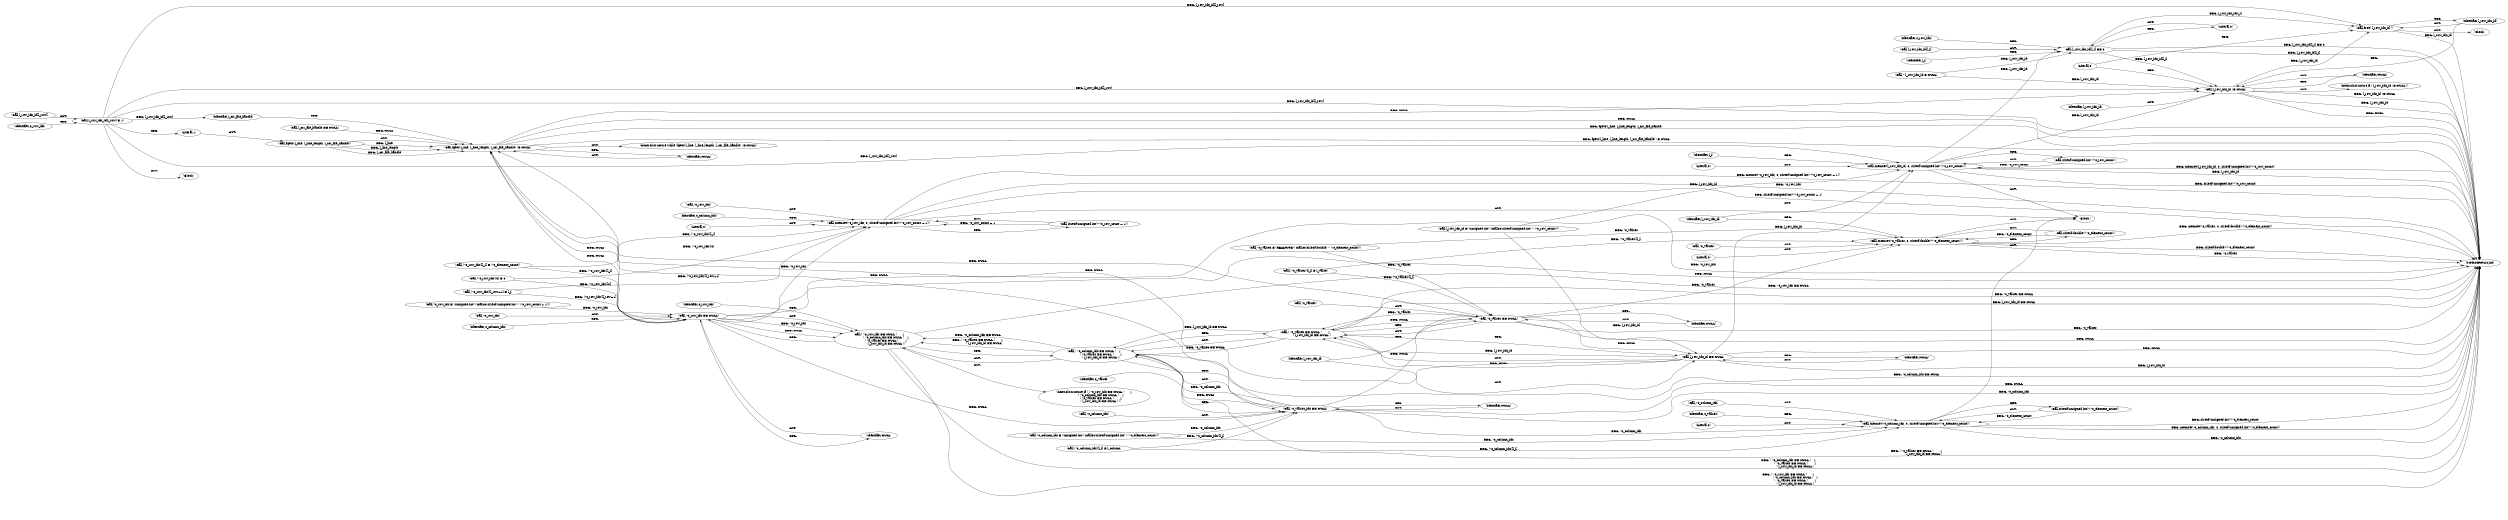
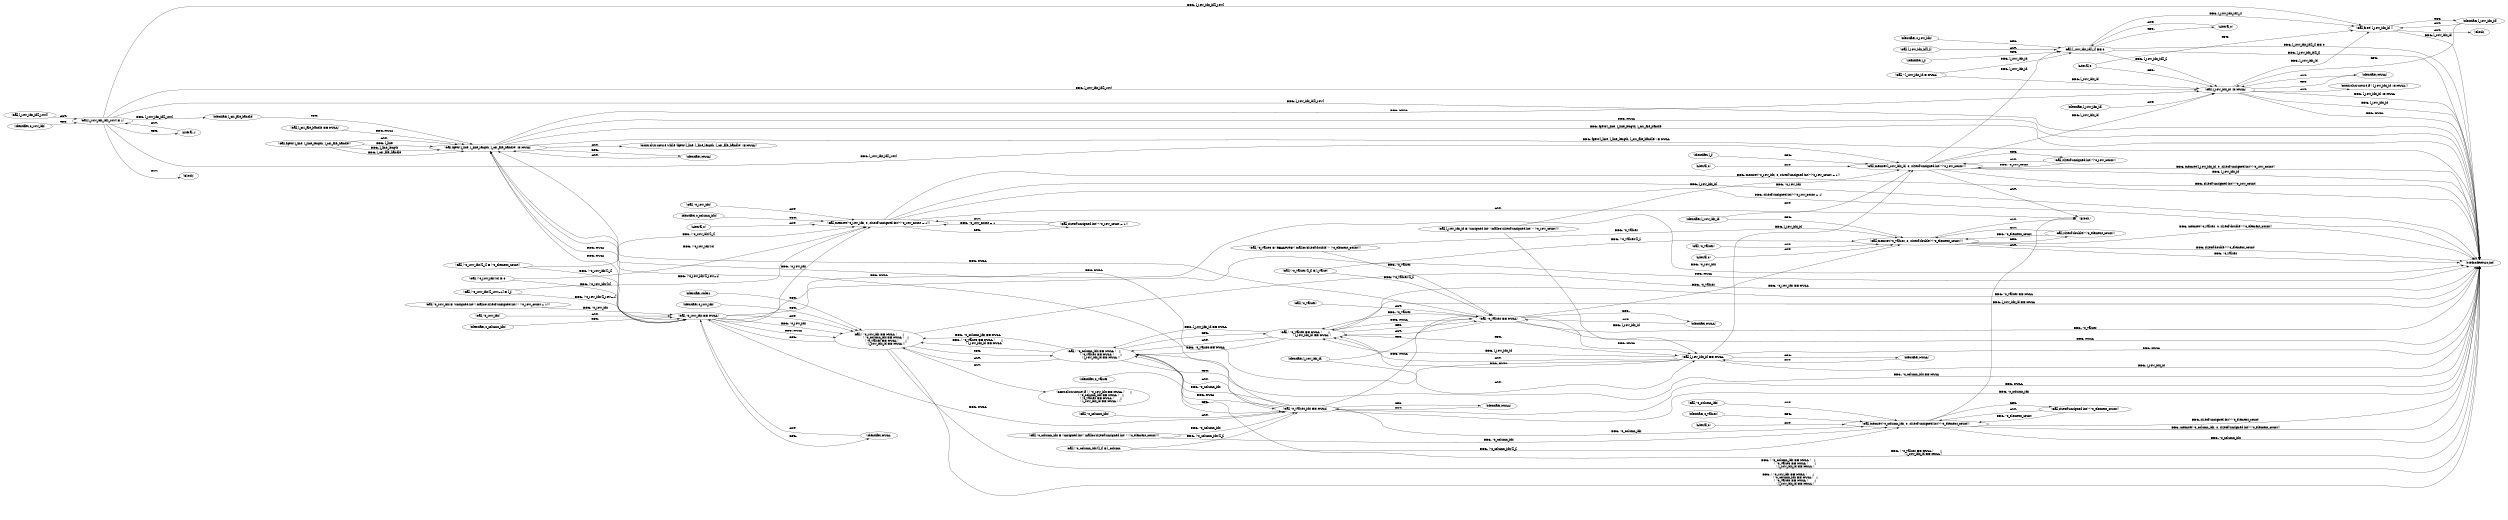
(241, 137) -> (153, 127)
none -> (699, 294)
